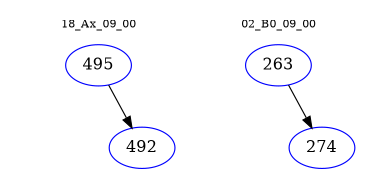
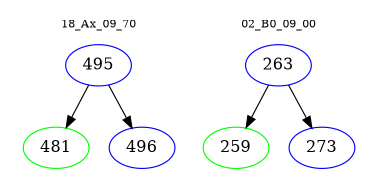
(99, 25) -> (99, 25)
none -> (56, 148)
(142, 148) -> (142, 148)
none -> (236, 148)
(322, 148) -> (322, 148)
